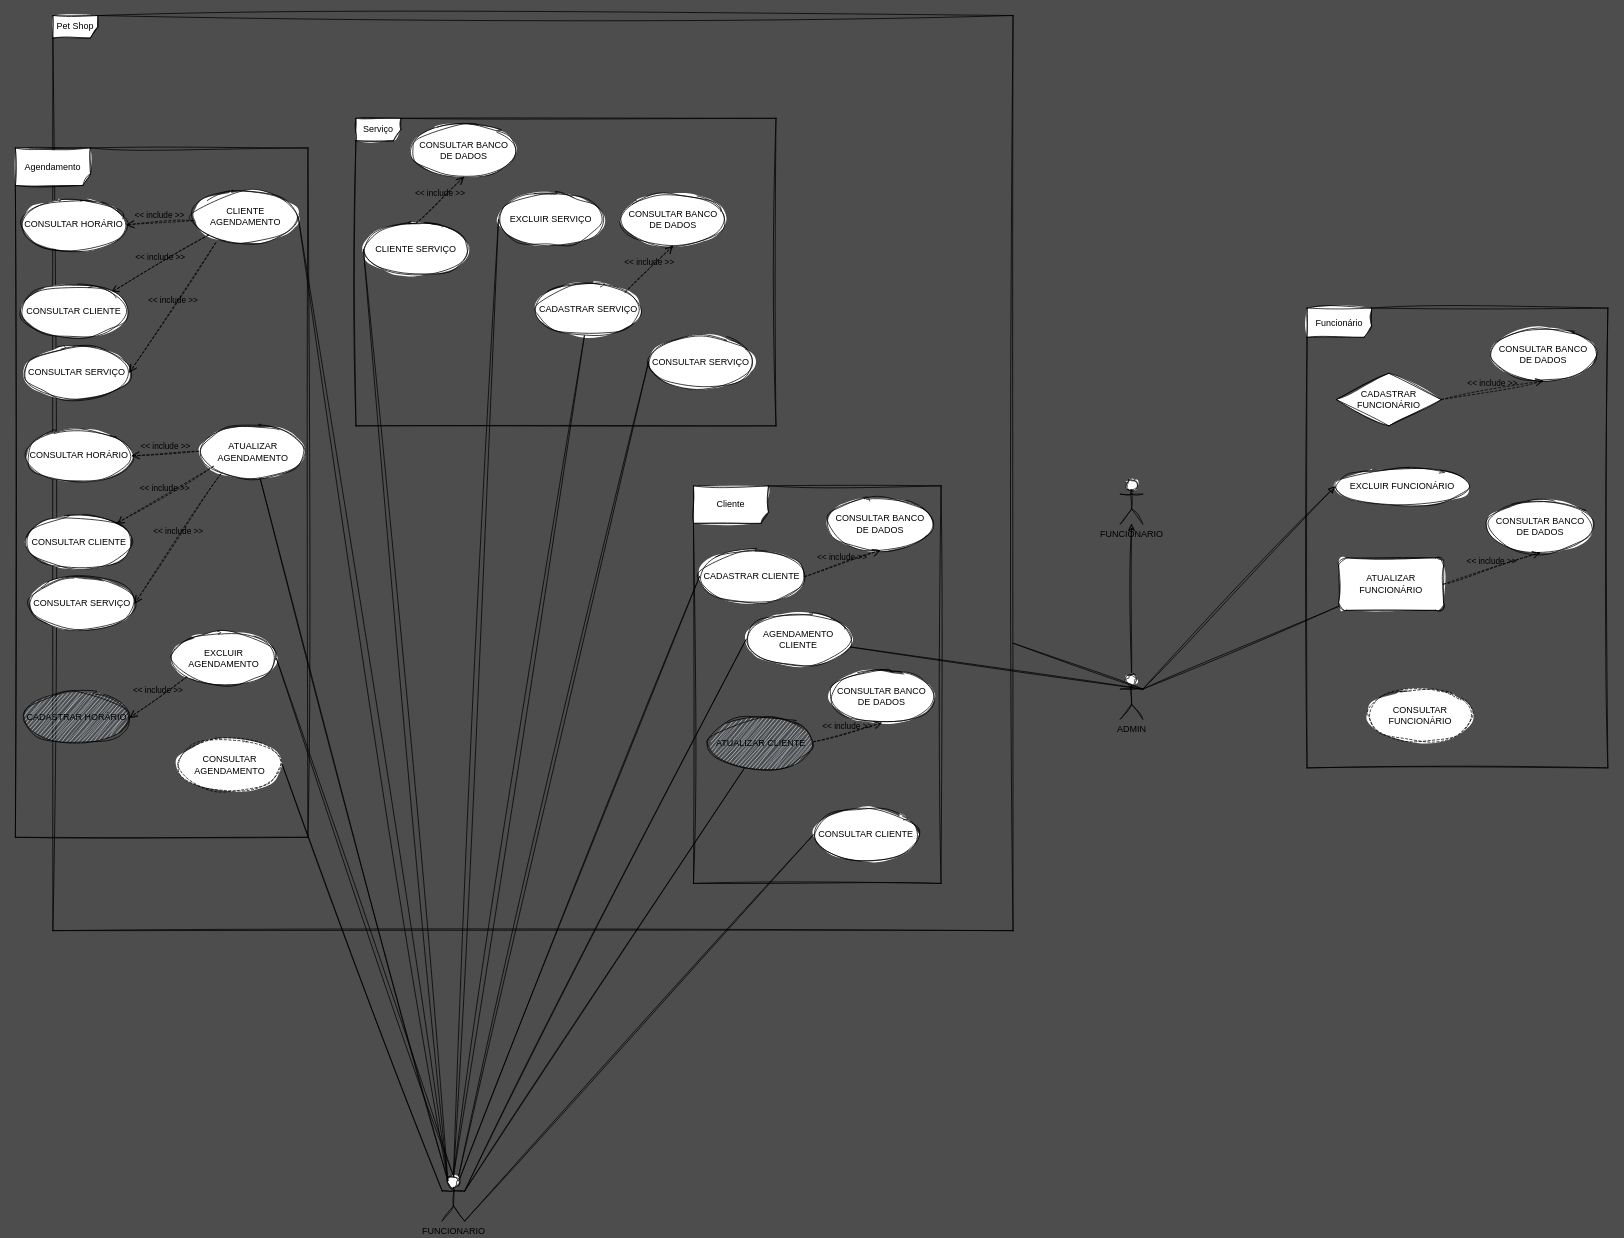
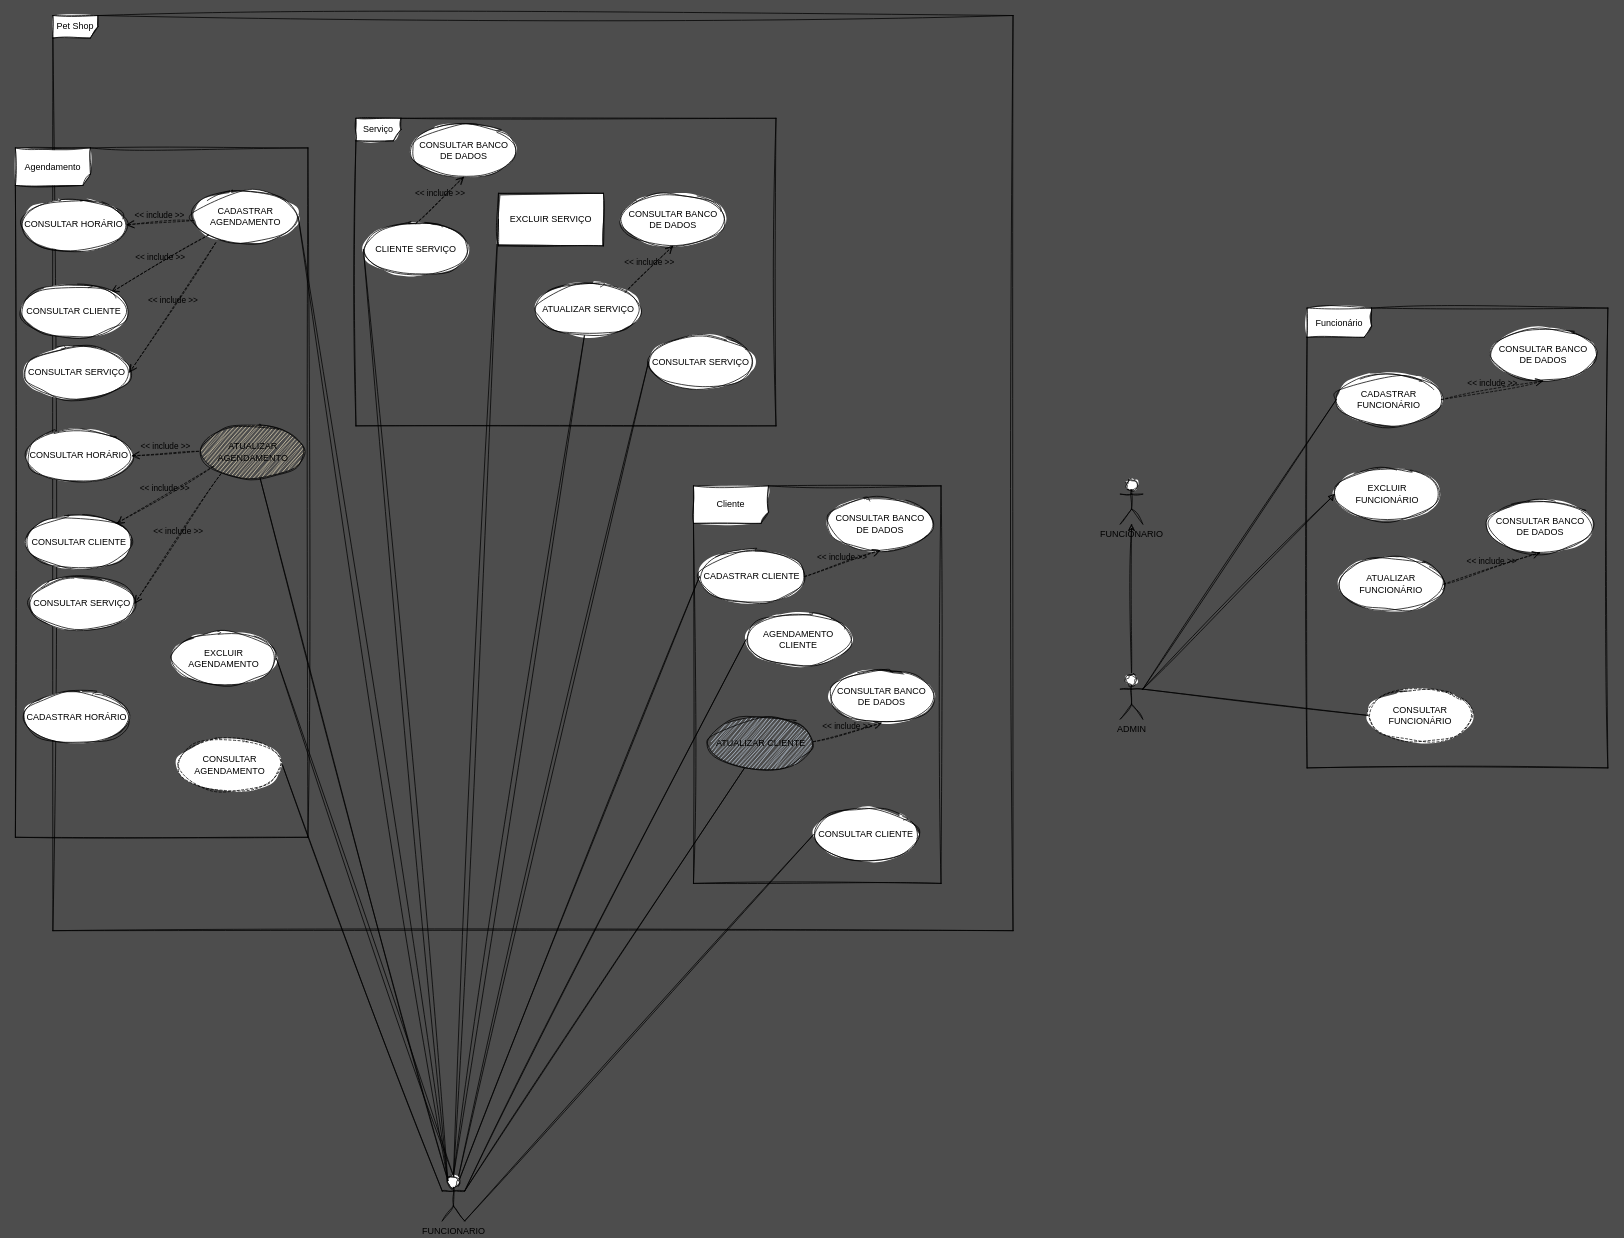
(246, 216) -> (246, 216)
(551, 219) -> (551, 219)
(588, 309) -> (588, 309)
(1389, 399) -> (1389, 399)
(253, 452) -> (253, 452)
(1402, 486) -> (1387, 494)
(1391, 584) -> (1391, 584)
(1241, 647) -> none
(1072, 664) -> (1364, 715)
(989, 667) -> (1243, 538)
(158, 697) -> none
(77, 717) -> (77, 717)
